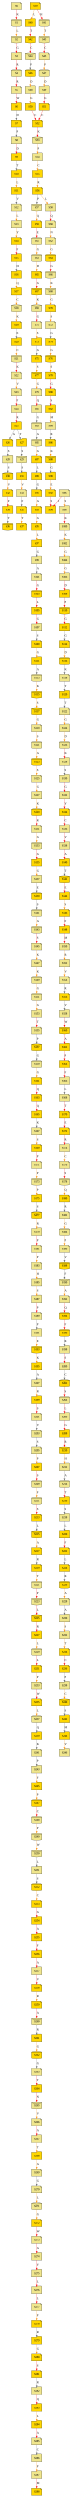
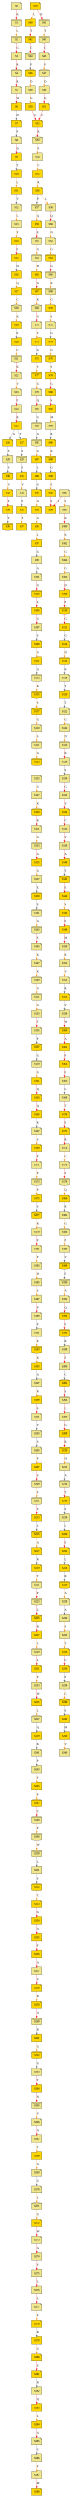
(37, 769) -> none
